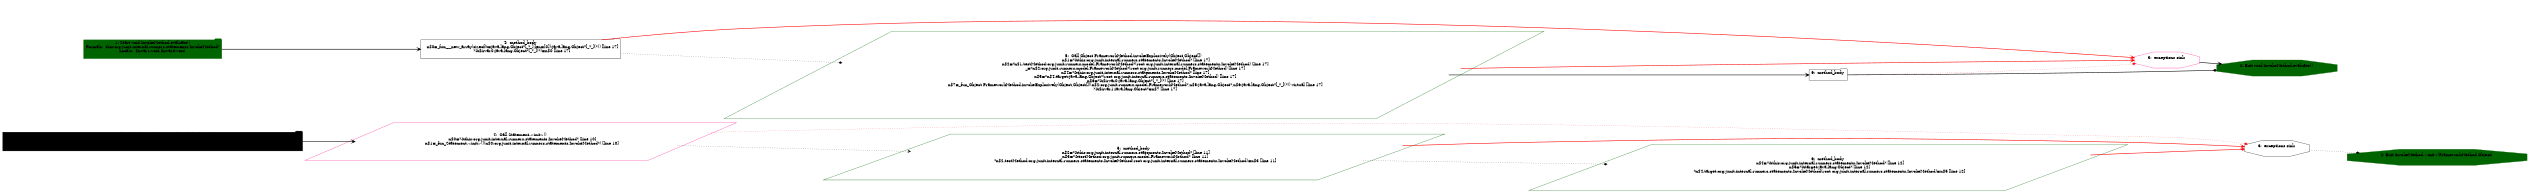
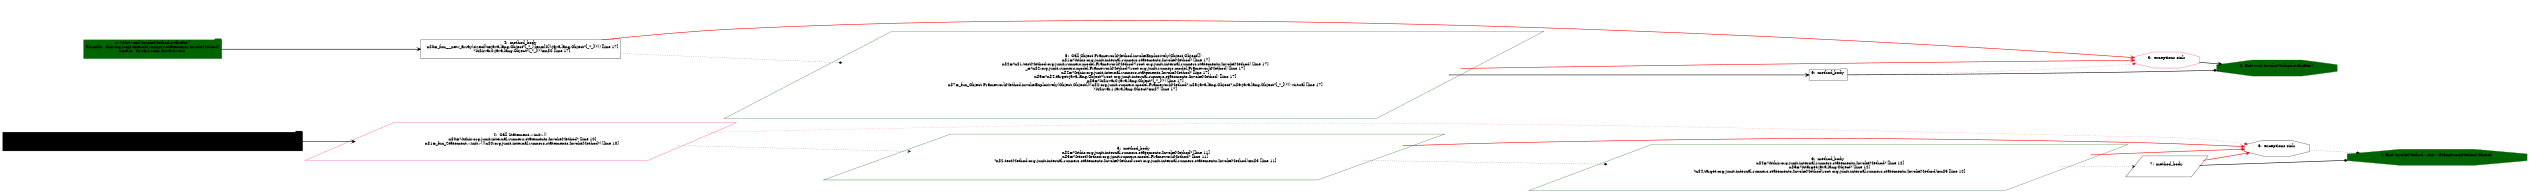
none -> (2167, 166)
